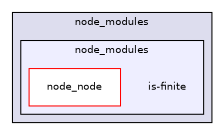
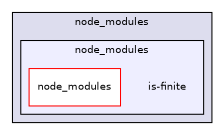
(75, 87) -> (75, 87)
